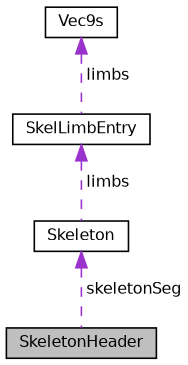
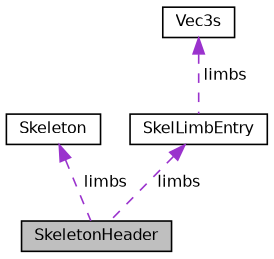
(81, 22) -> (199, 22)
(81, 191) -> (142, 189)
(132, 290) -> (104, 183)
